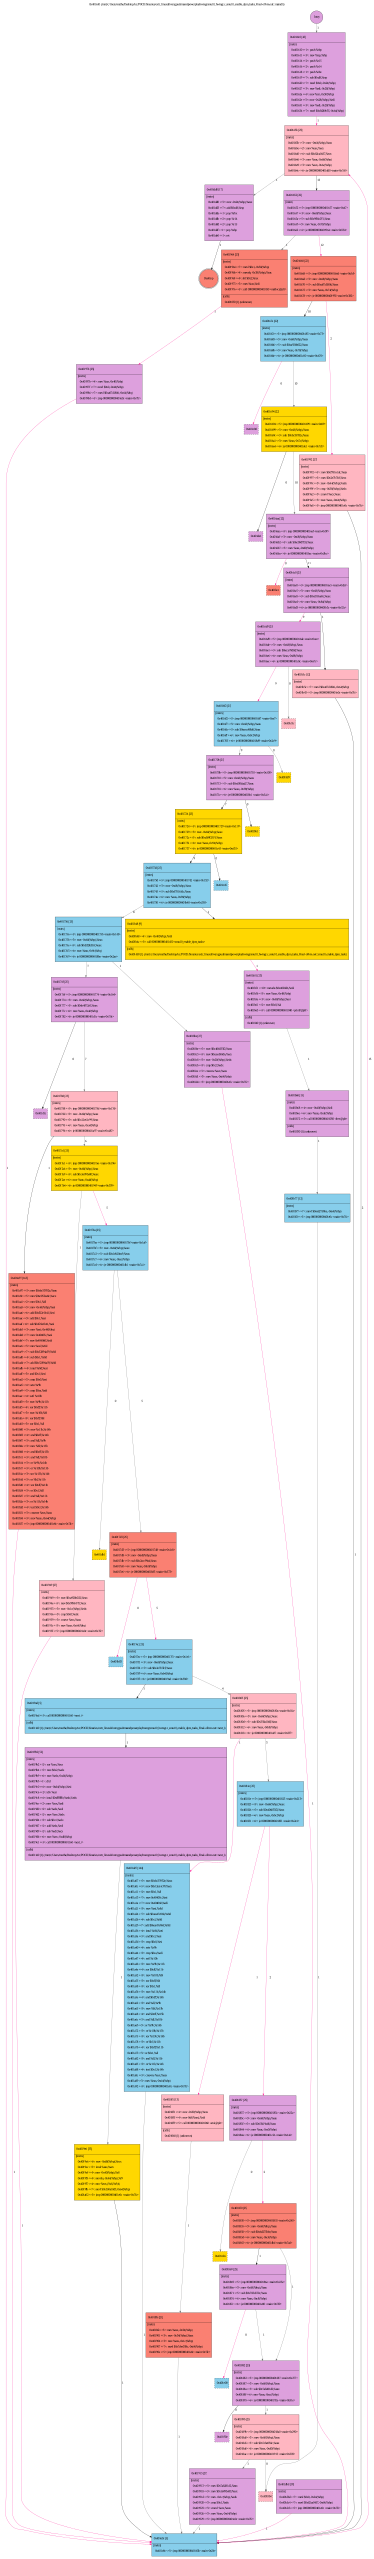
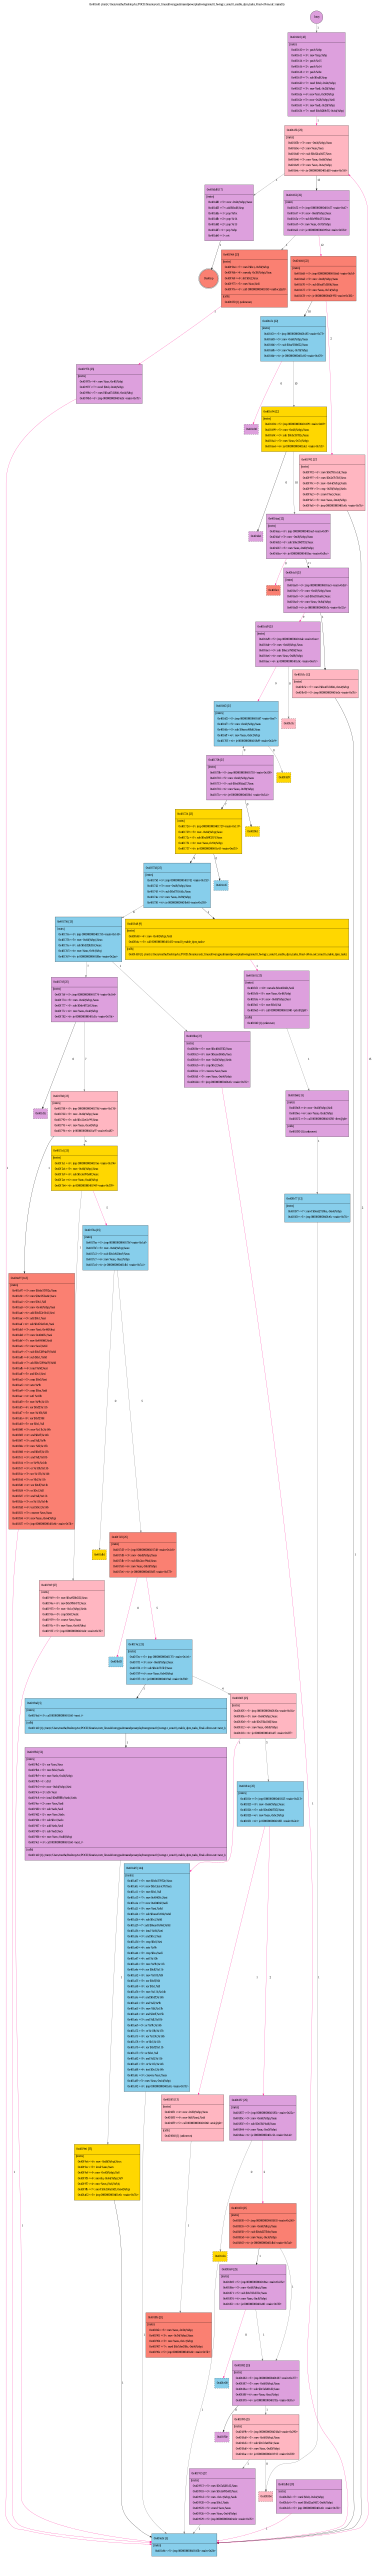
(240, 750) -> (243, 752)
(178, 2445) -> (204, 2397)
